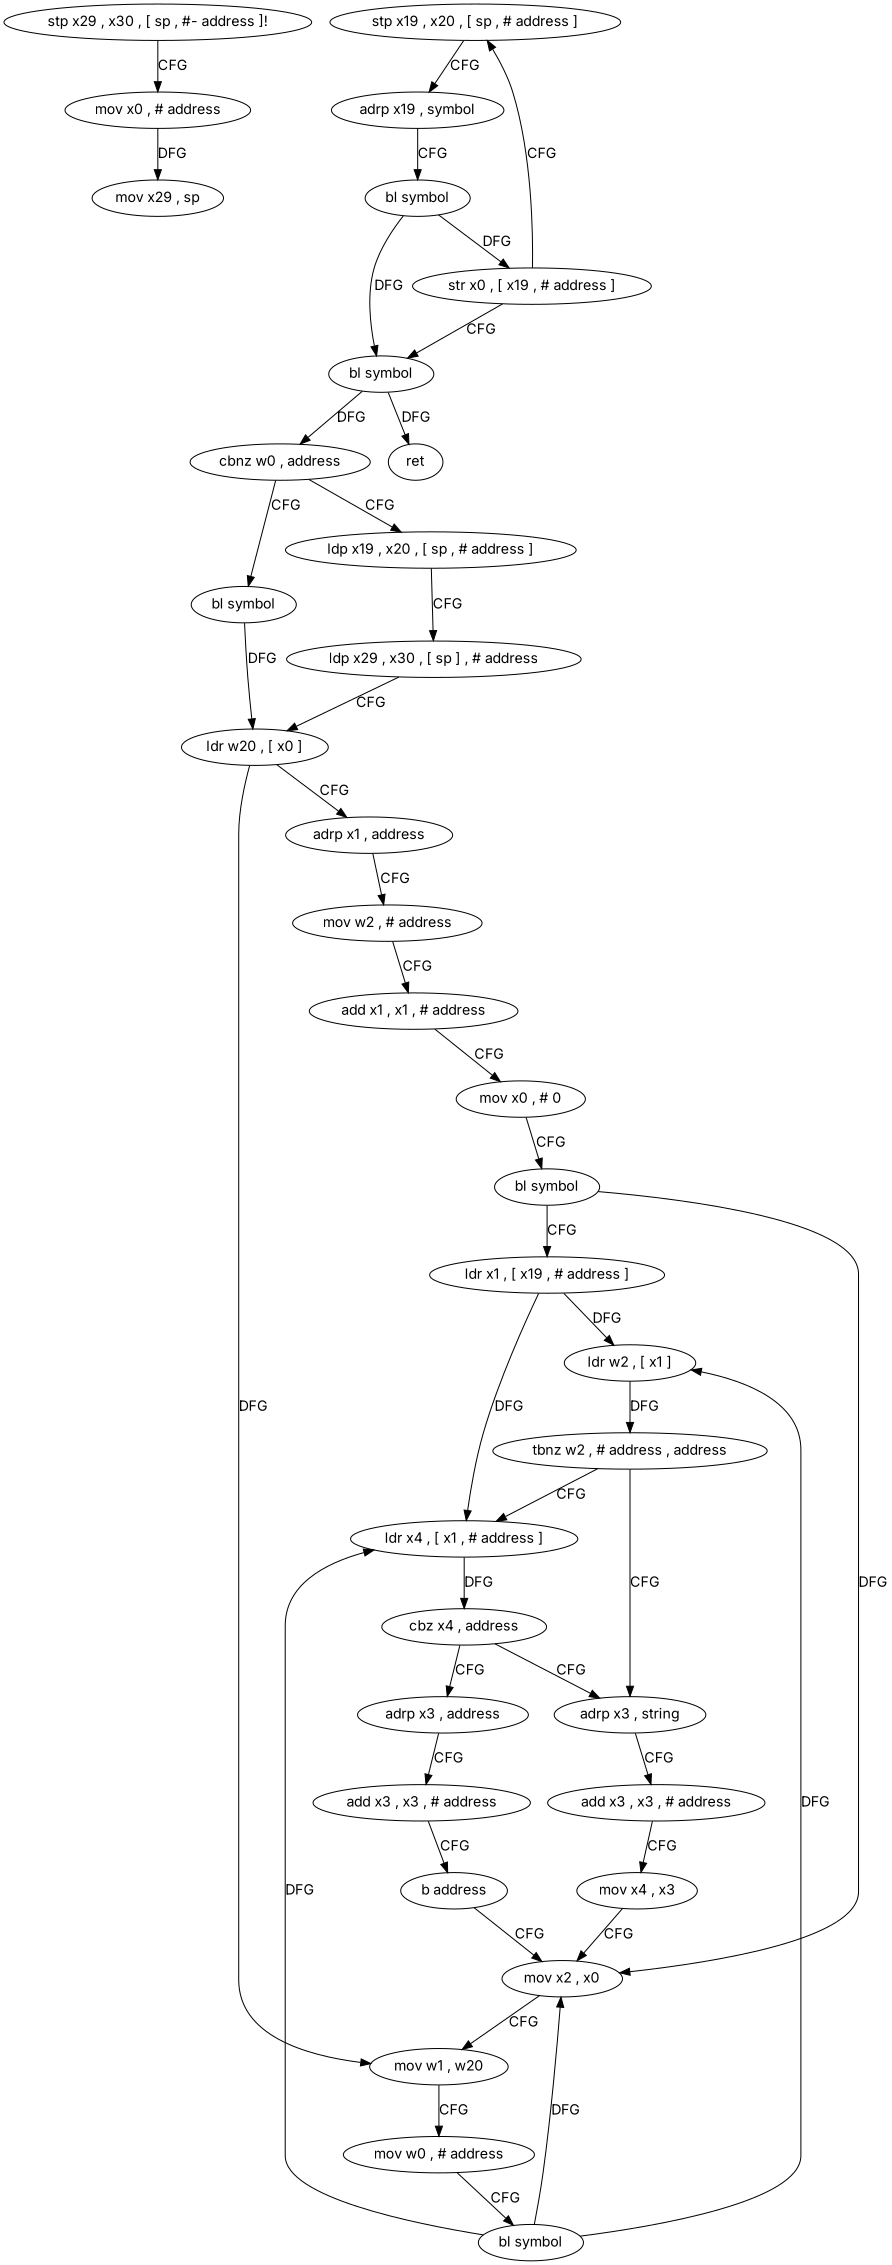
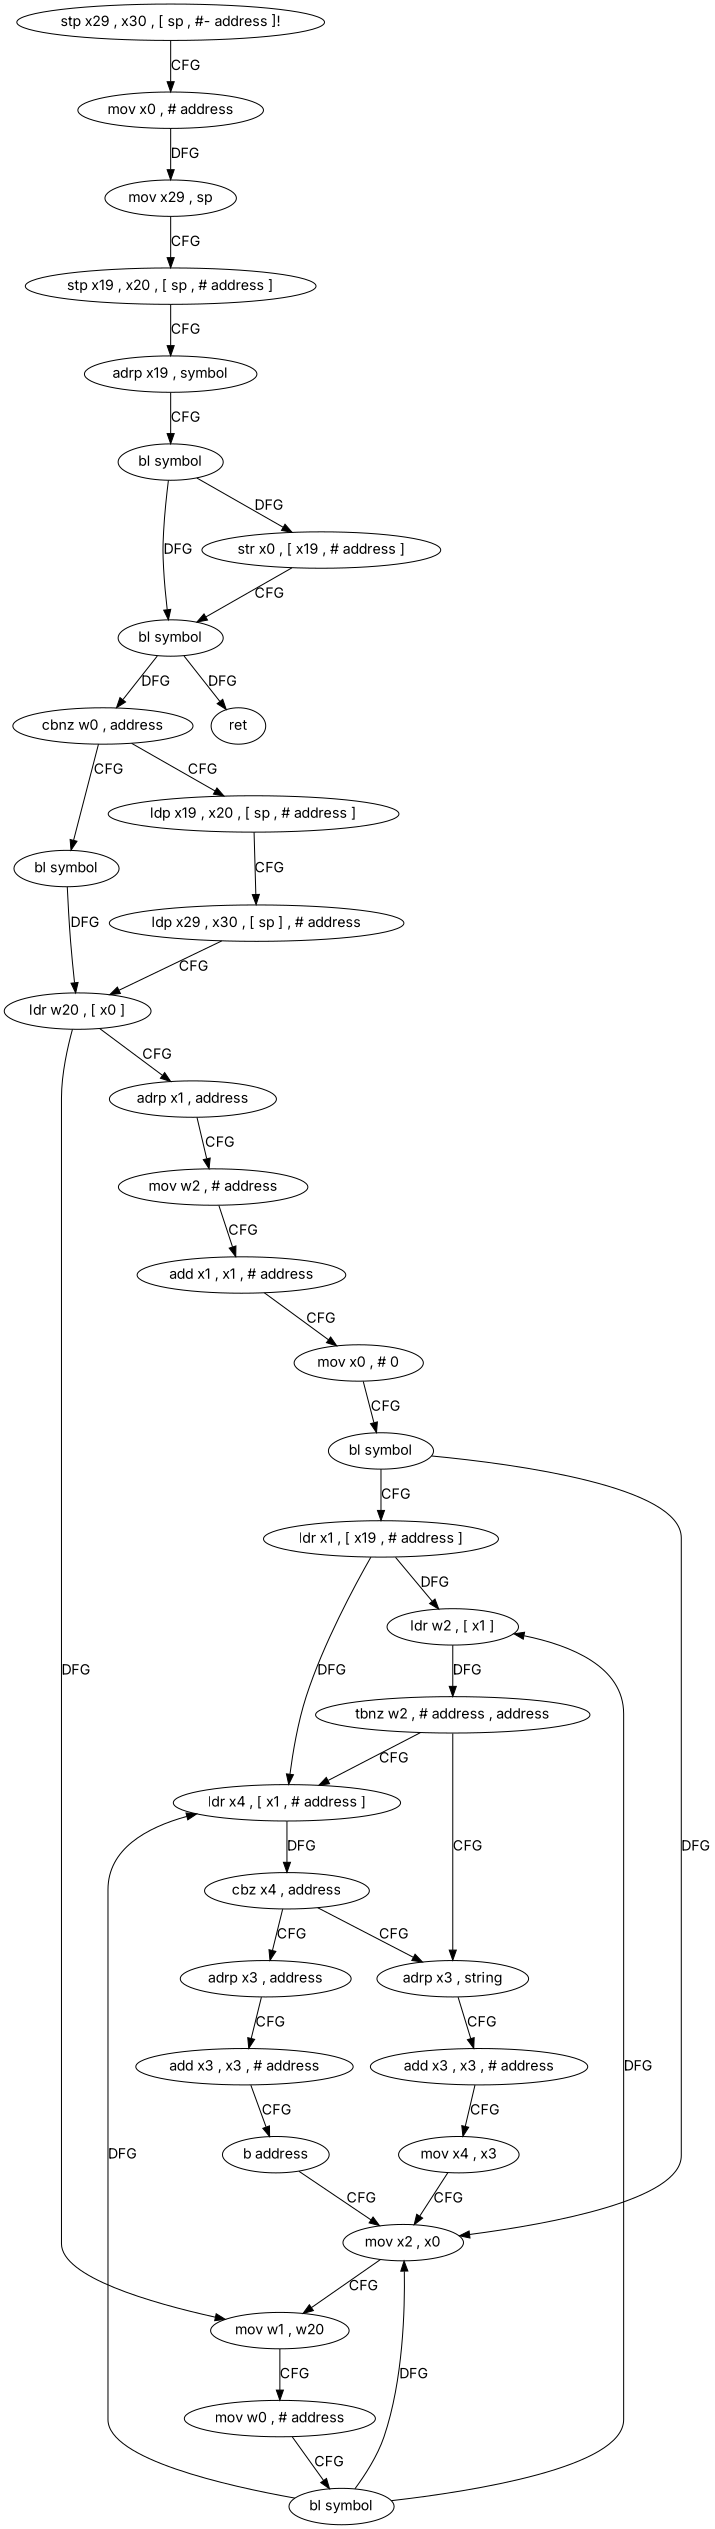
(526, 156) -> (171, 237)
